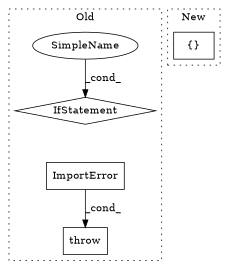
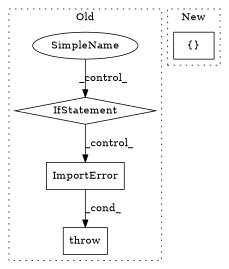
(103, 78) -> (103, 78)
none -> (85, 140)
